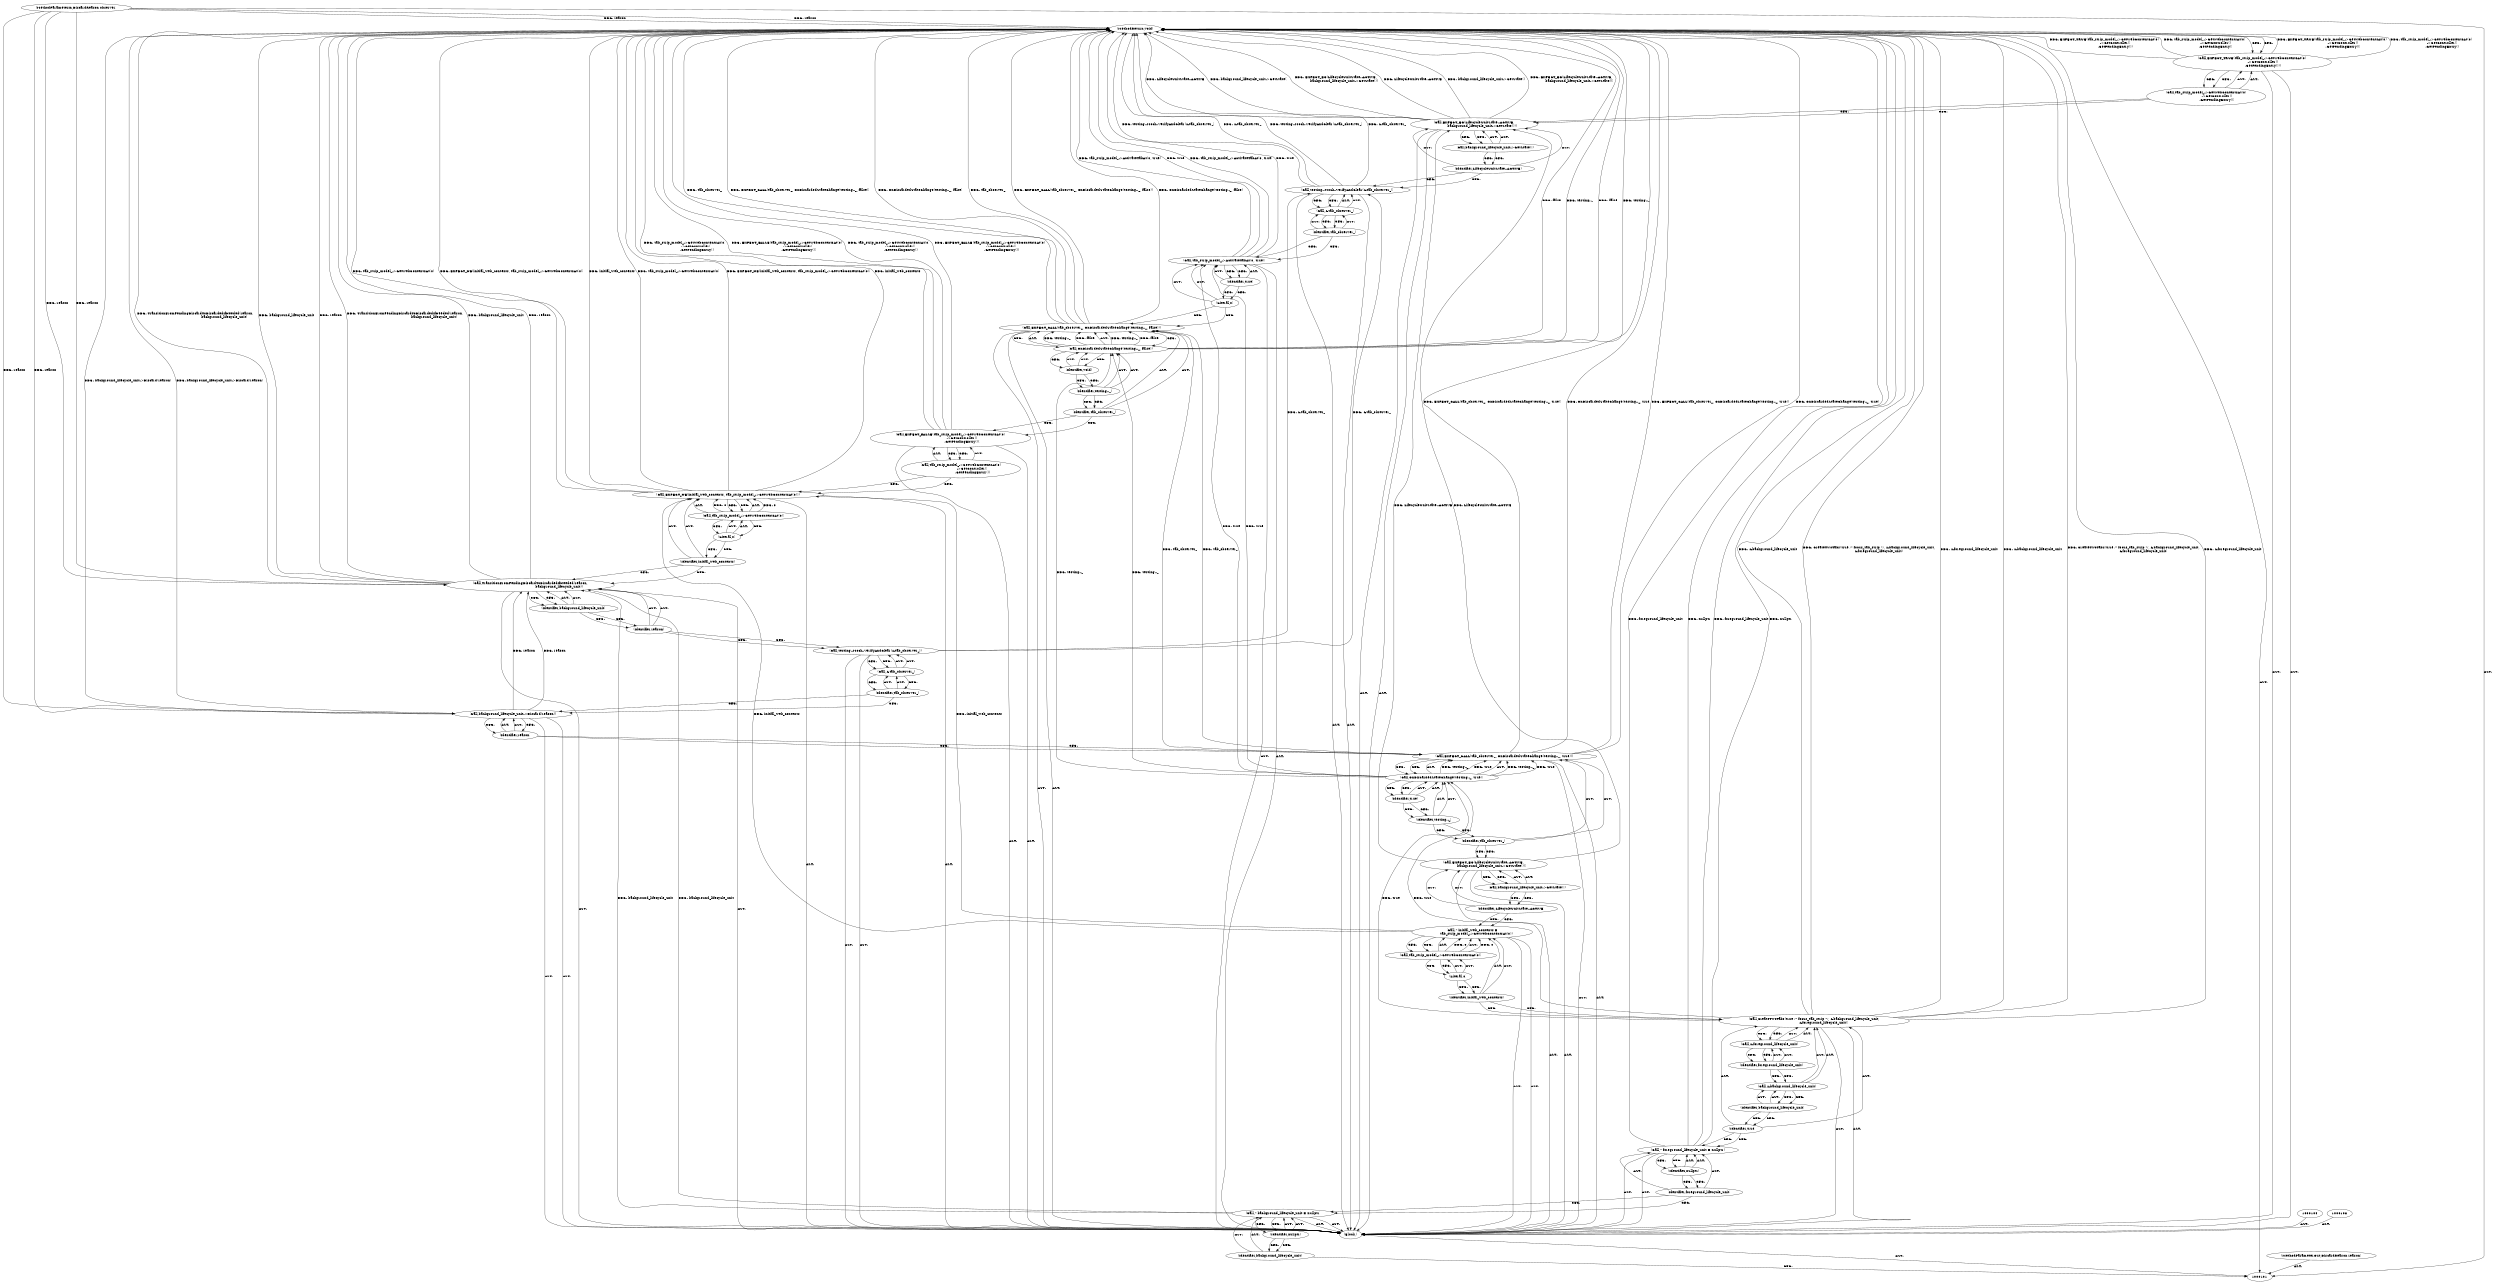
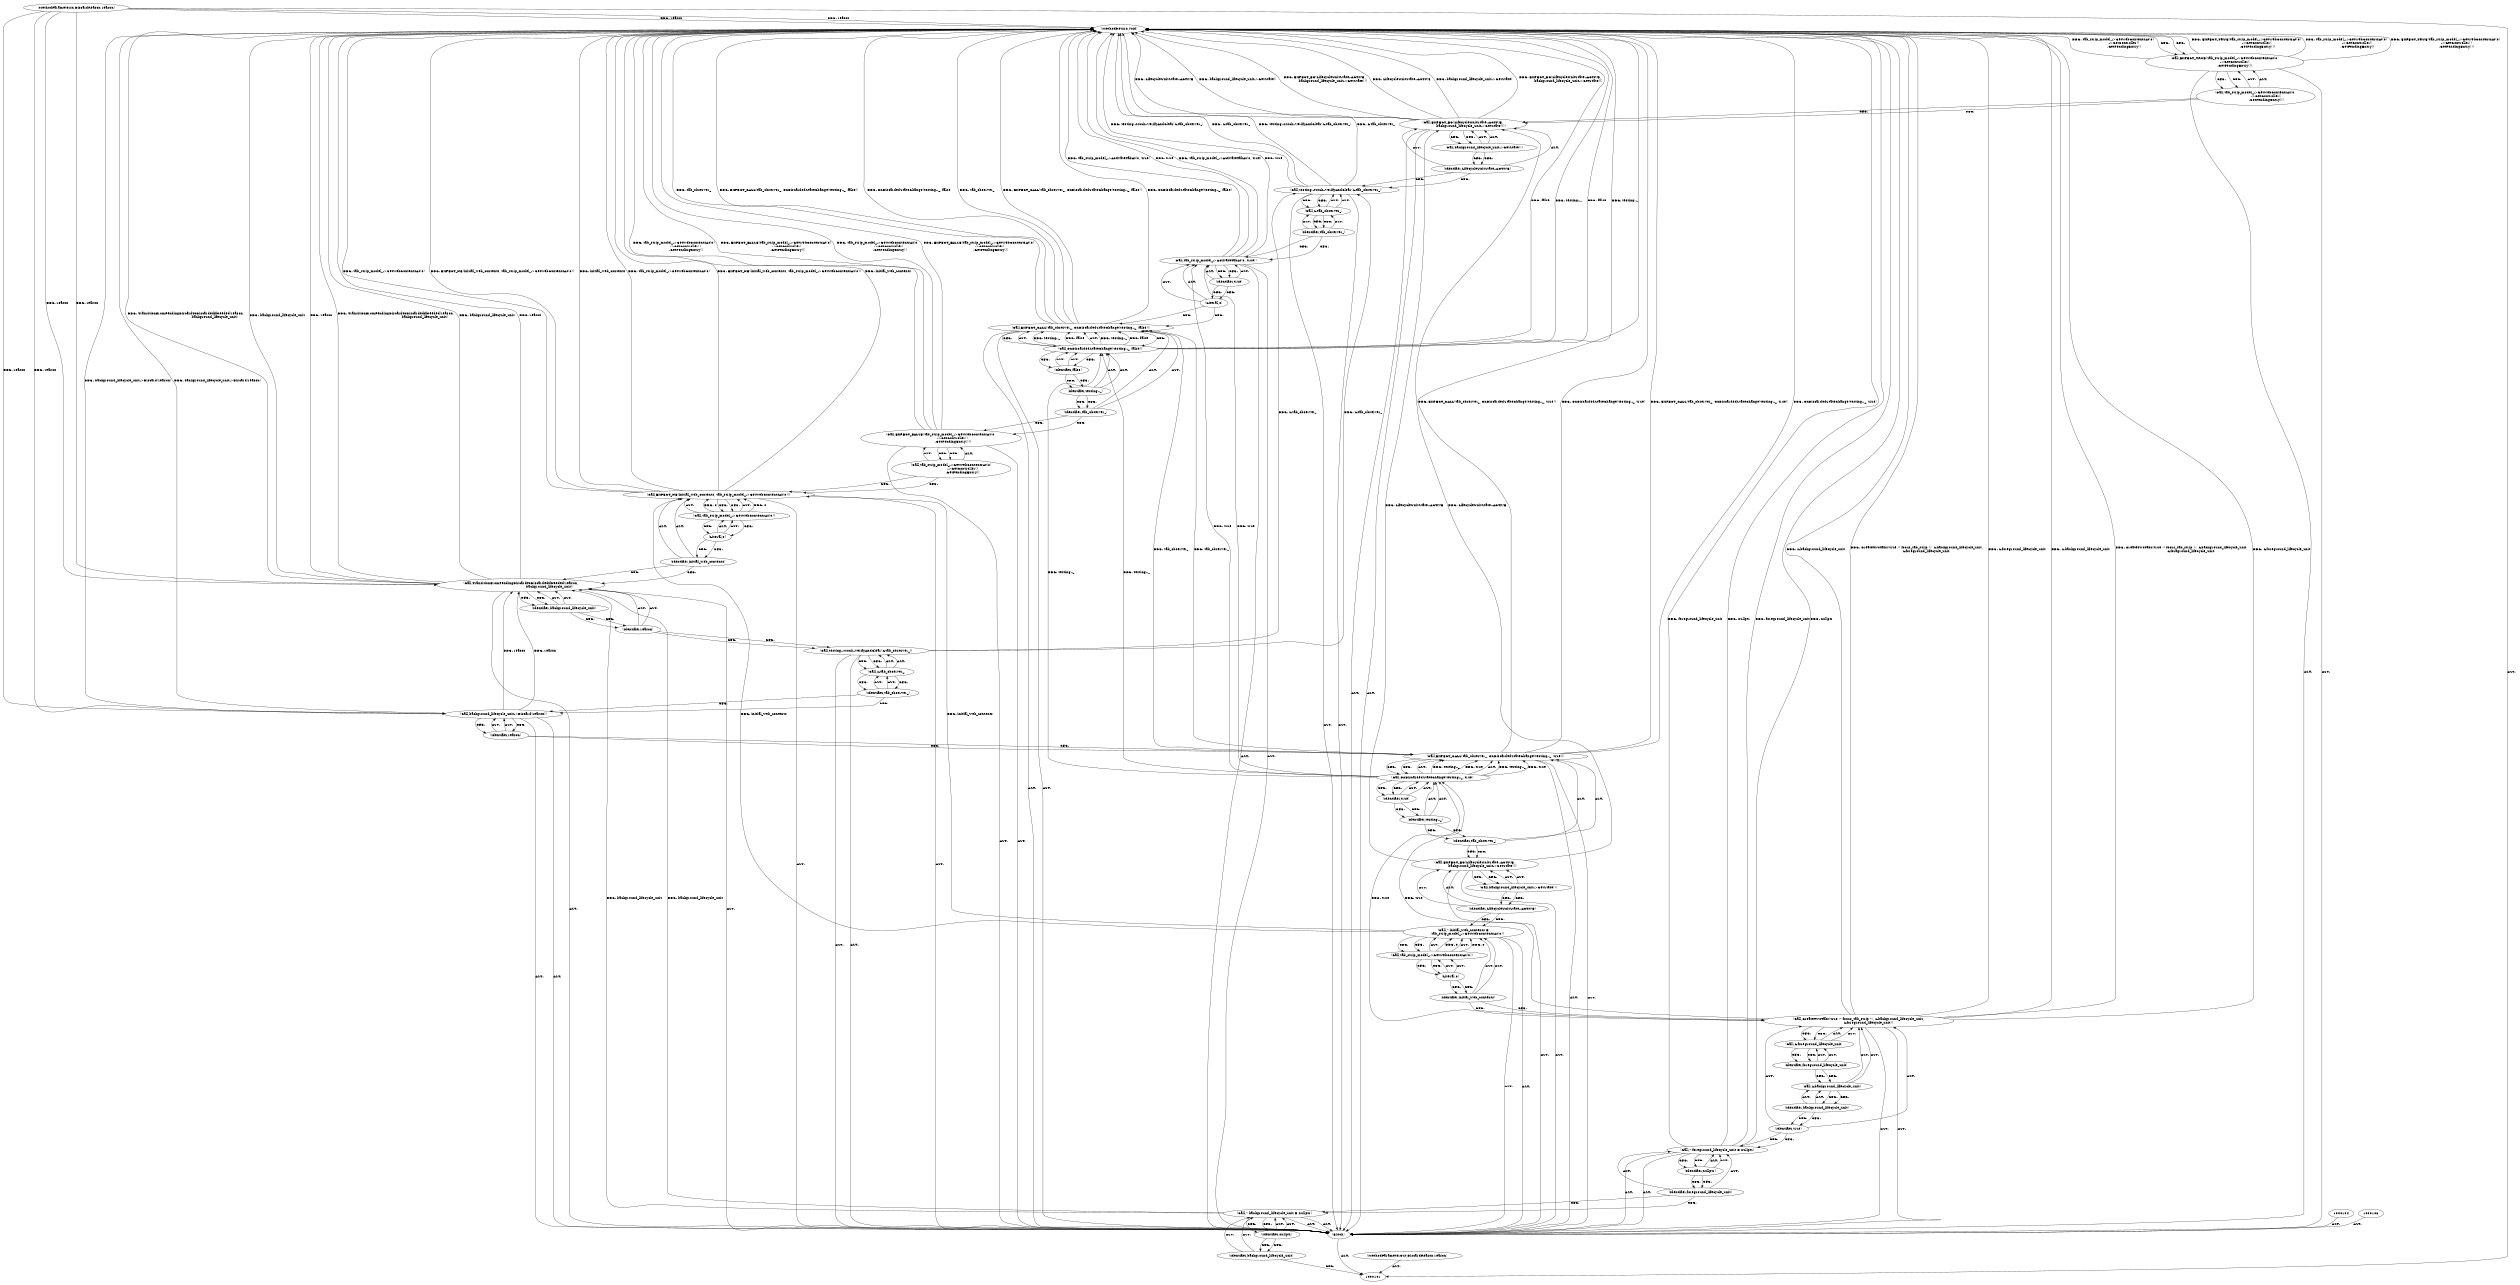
(76, 8) -> (76, 8)
(2130, 220) -> none
(1079, 370) -> (1068, 370)
